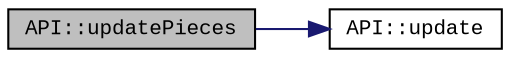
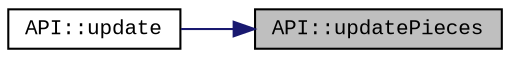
(282, 29) -> (207, 29)
